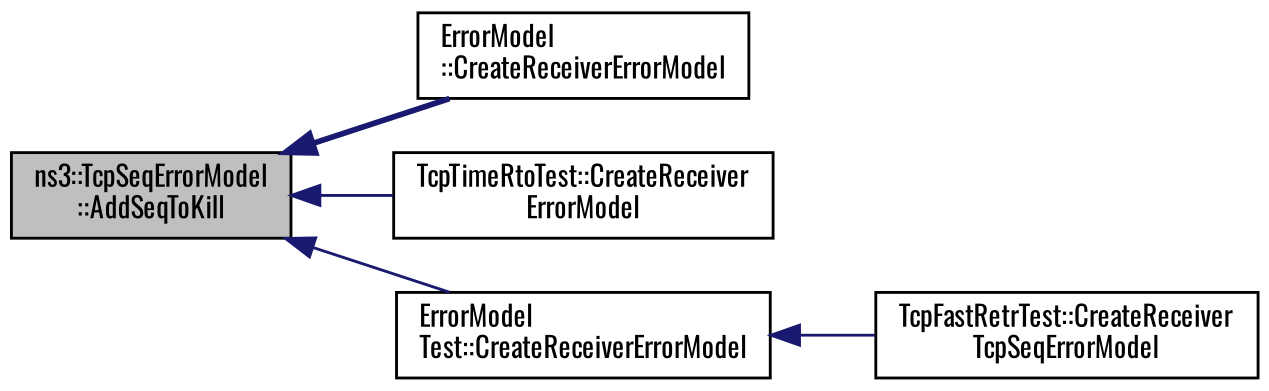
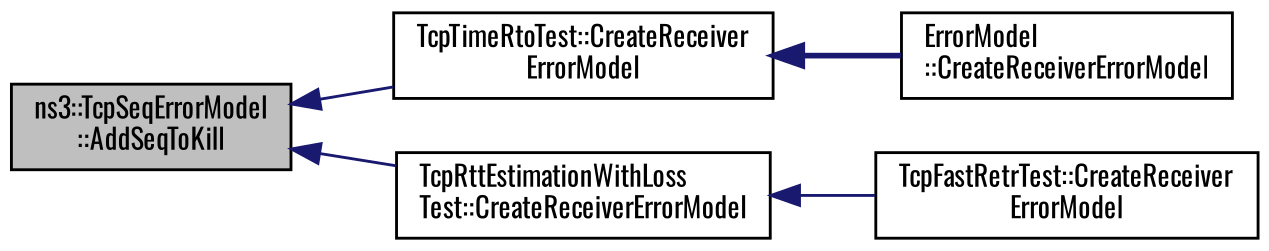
(381, 121) -> (852, 56)
(583, 335) -> (583, 195)
(1067, 335) -> (1067, 195)
